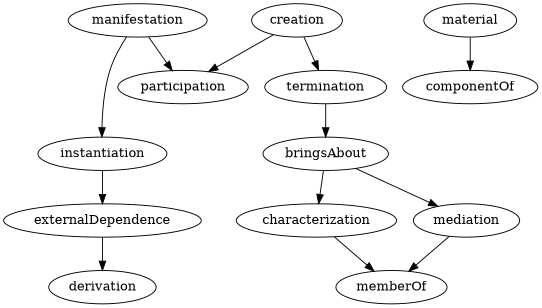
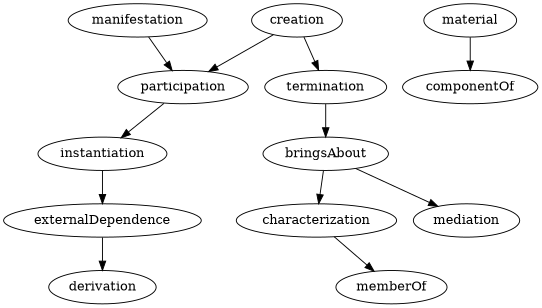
(107, 80) -> (146, 118)
(433, 251) -> none
